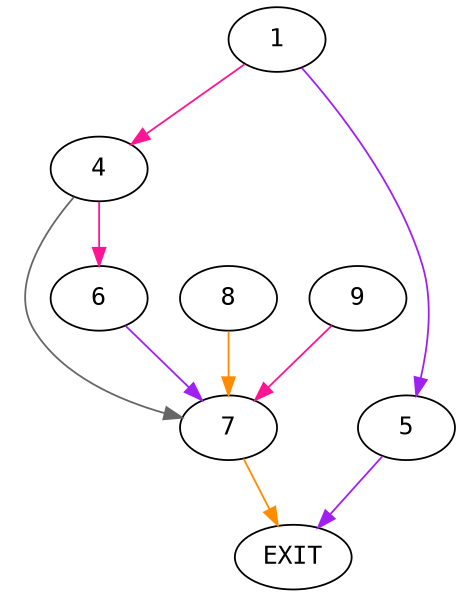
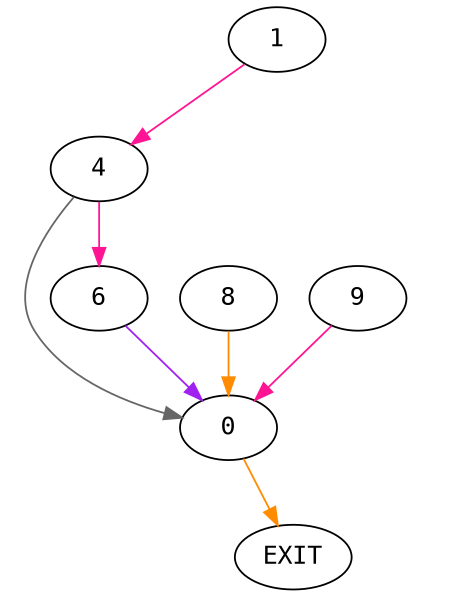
(229, 428) -> (229, 428)
(406, 428) -> none
